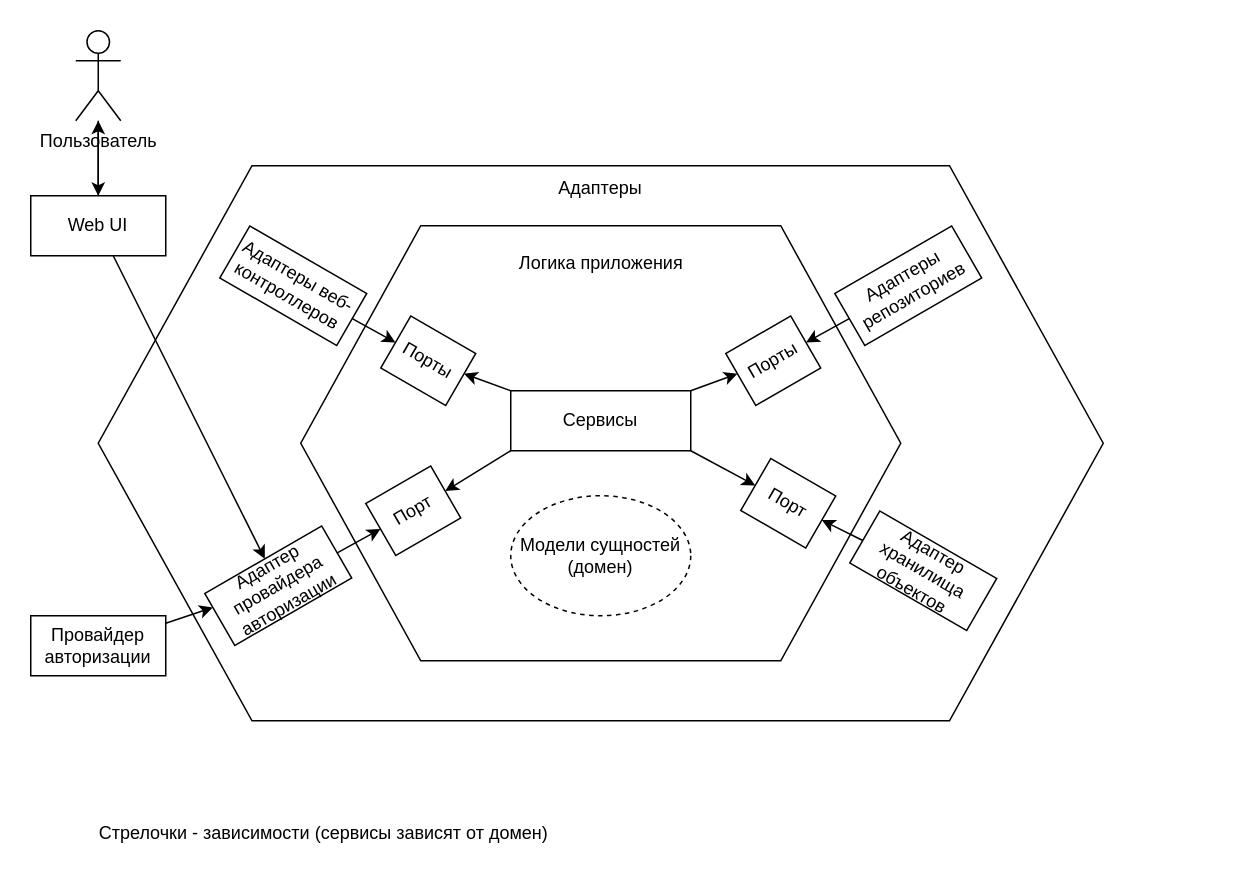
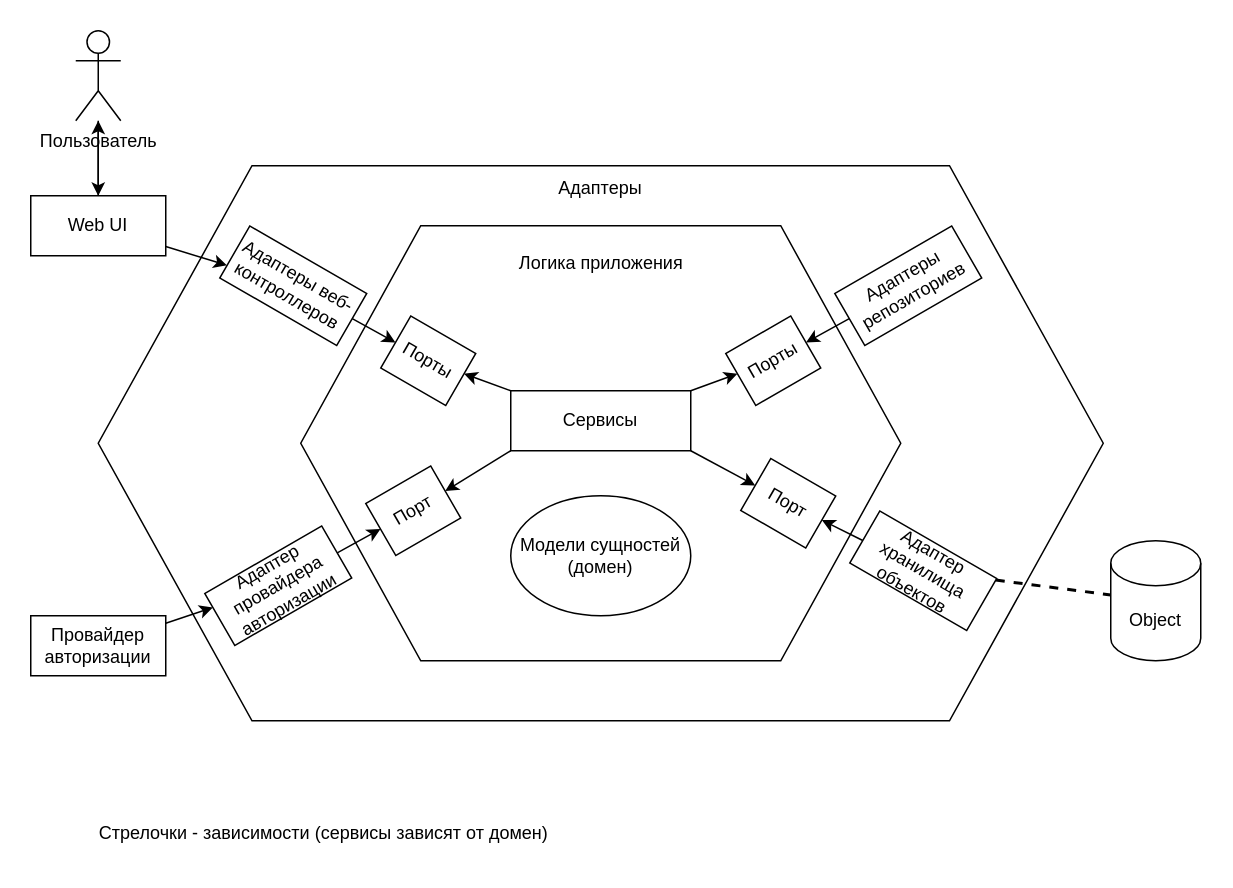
(187, 403) -> (192, 255)
(601, 556) -> (601, 556)
none -> (1053, 587)
none -> (1156, 601)
